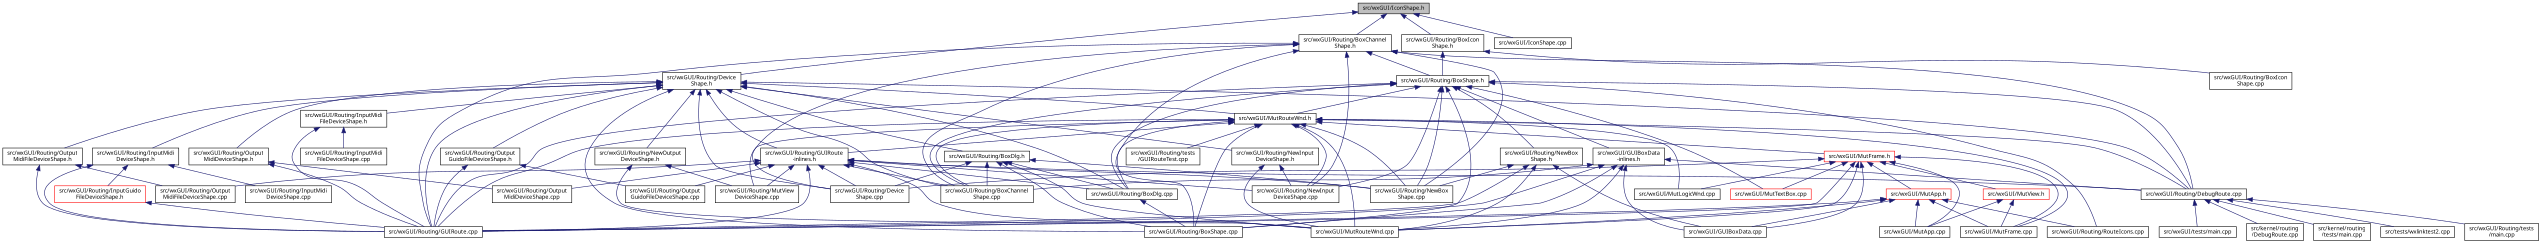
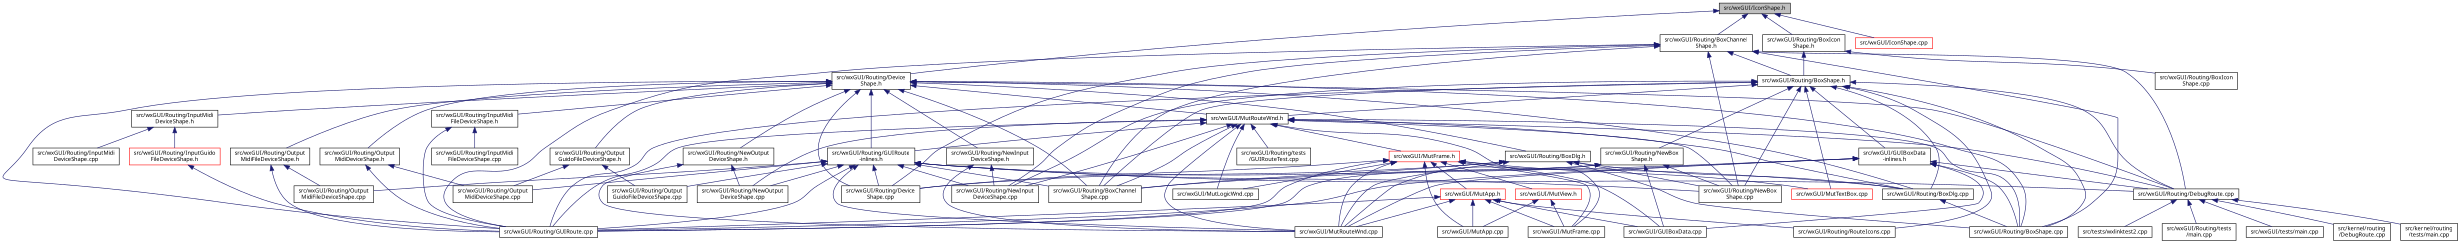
(1533, 43) -> (1894, 43)
(442, 194) -> (539, 176)
(757, 194) -> (743, 194)
(183, 226) -> none
